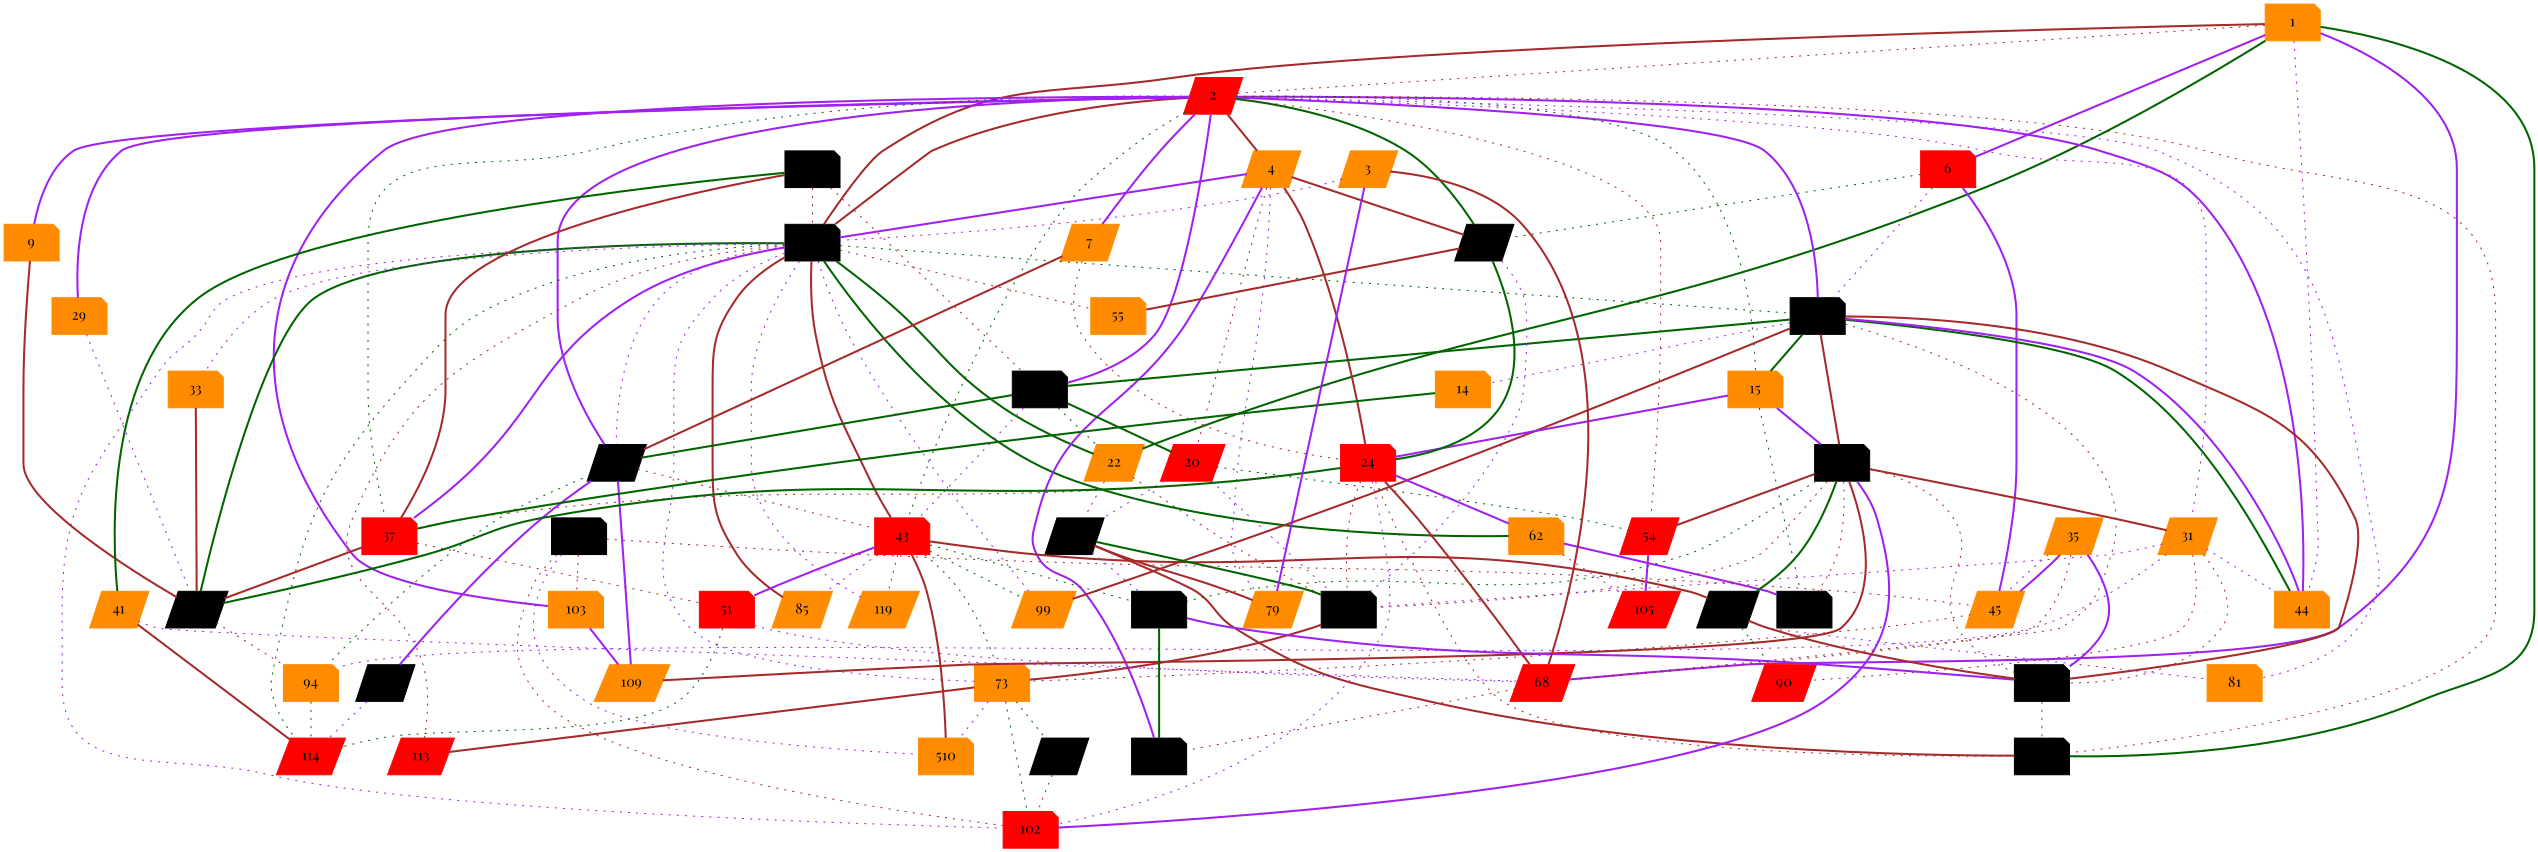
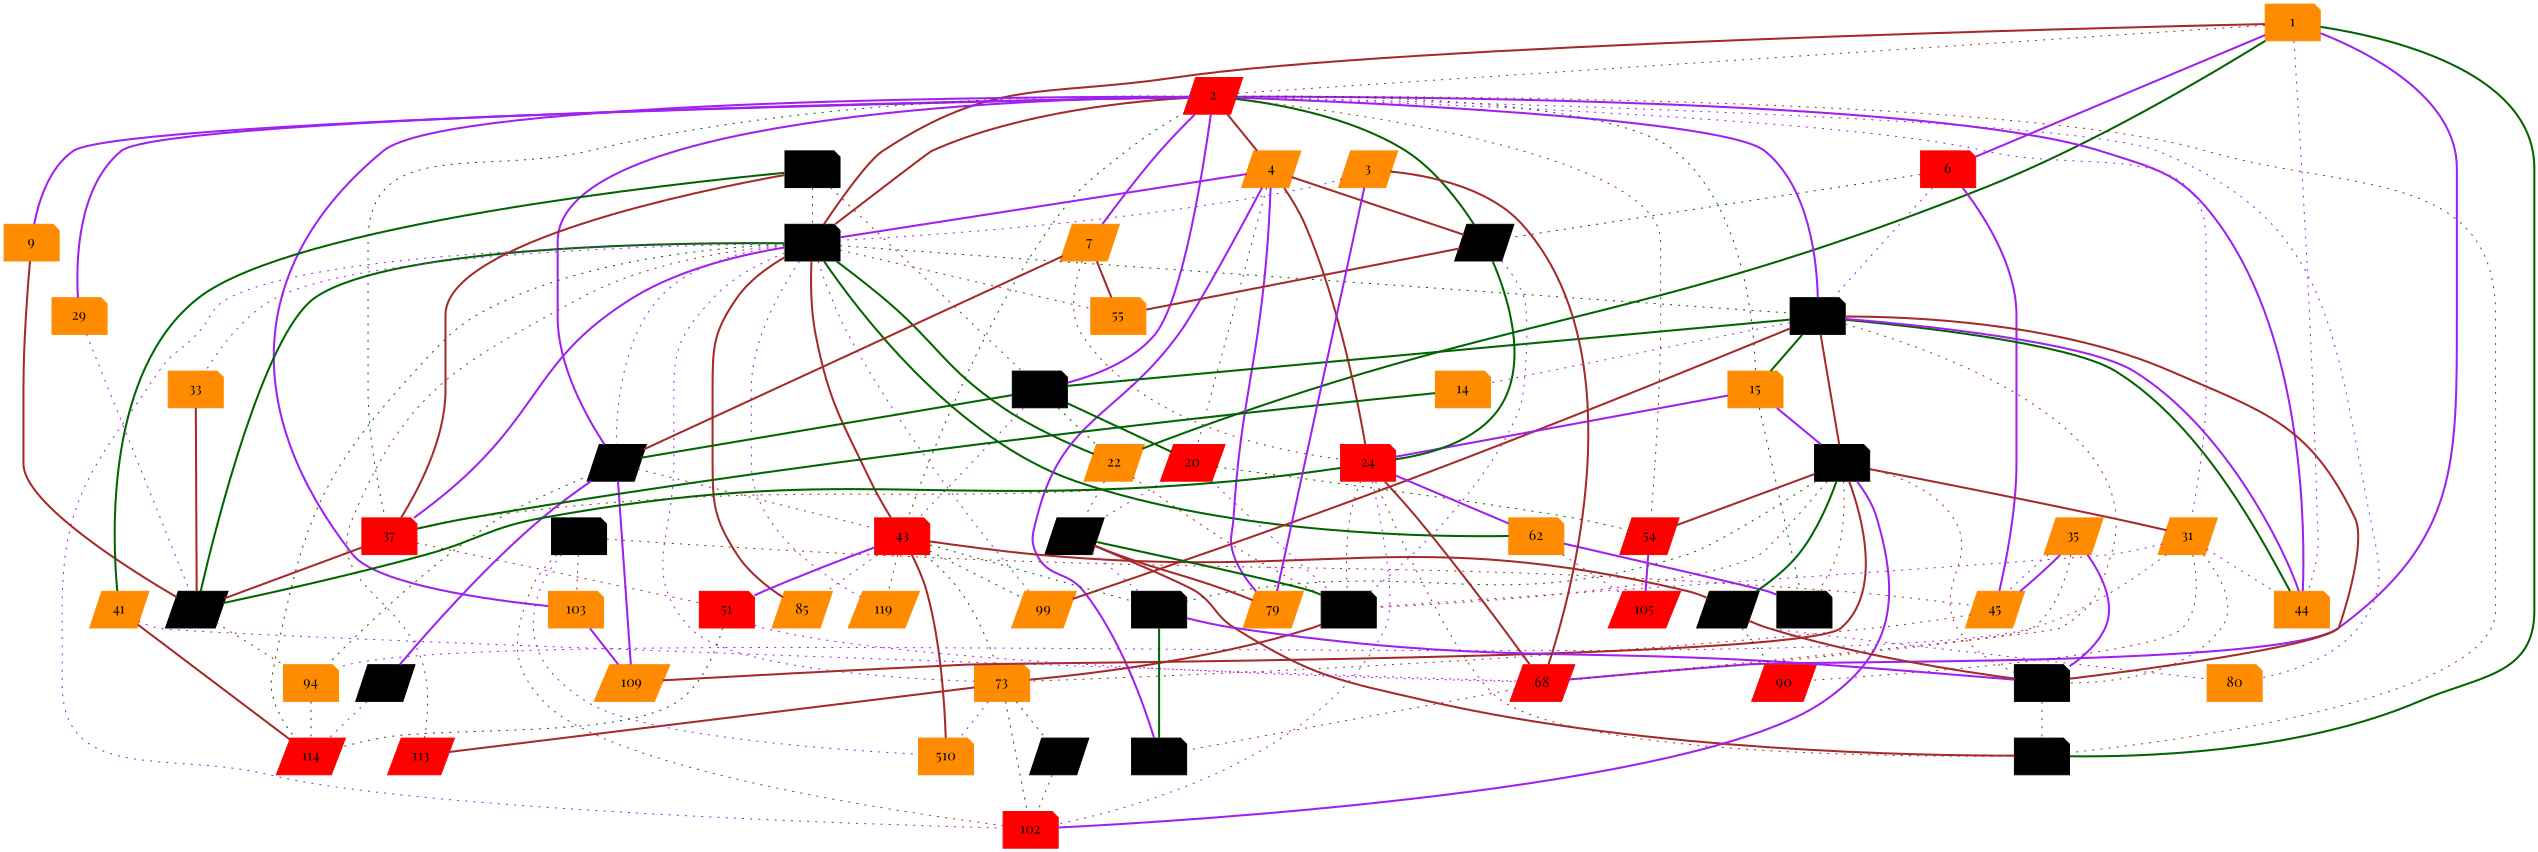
none -> (1104, 279)
(1248, 393) -> (1248, 393)
(2235, 683) -> (2235, 683)
